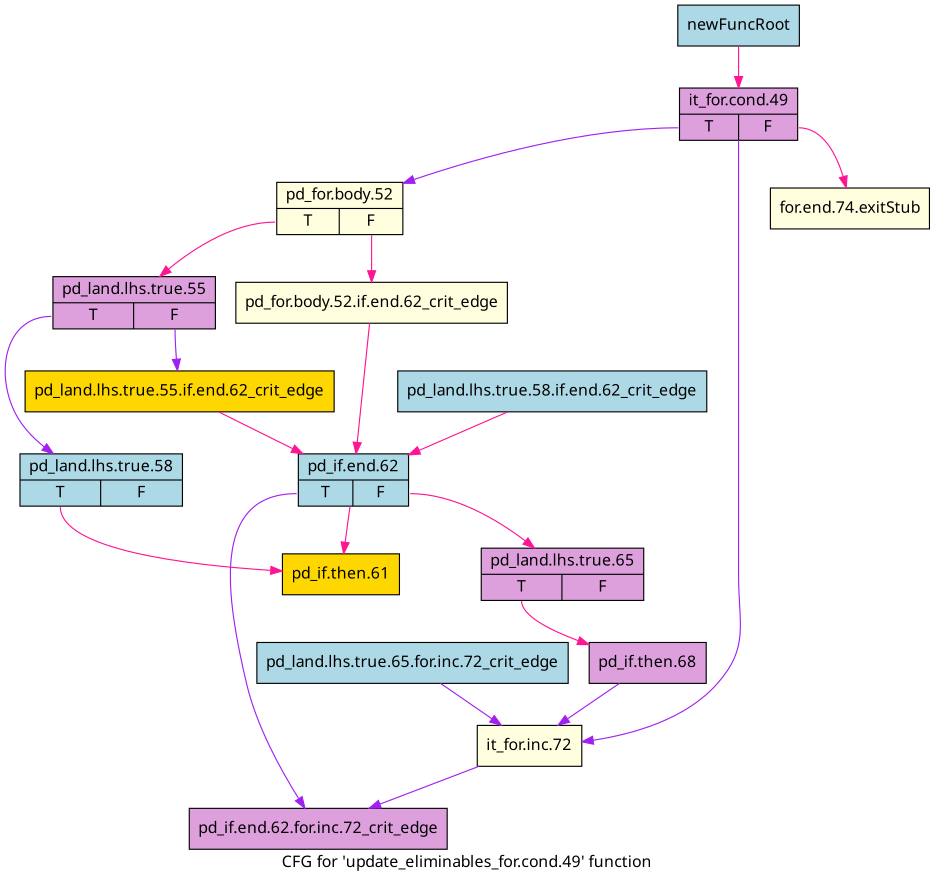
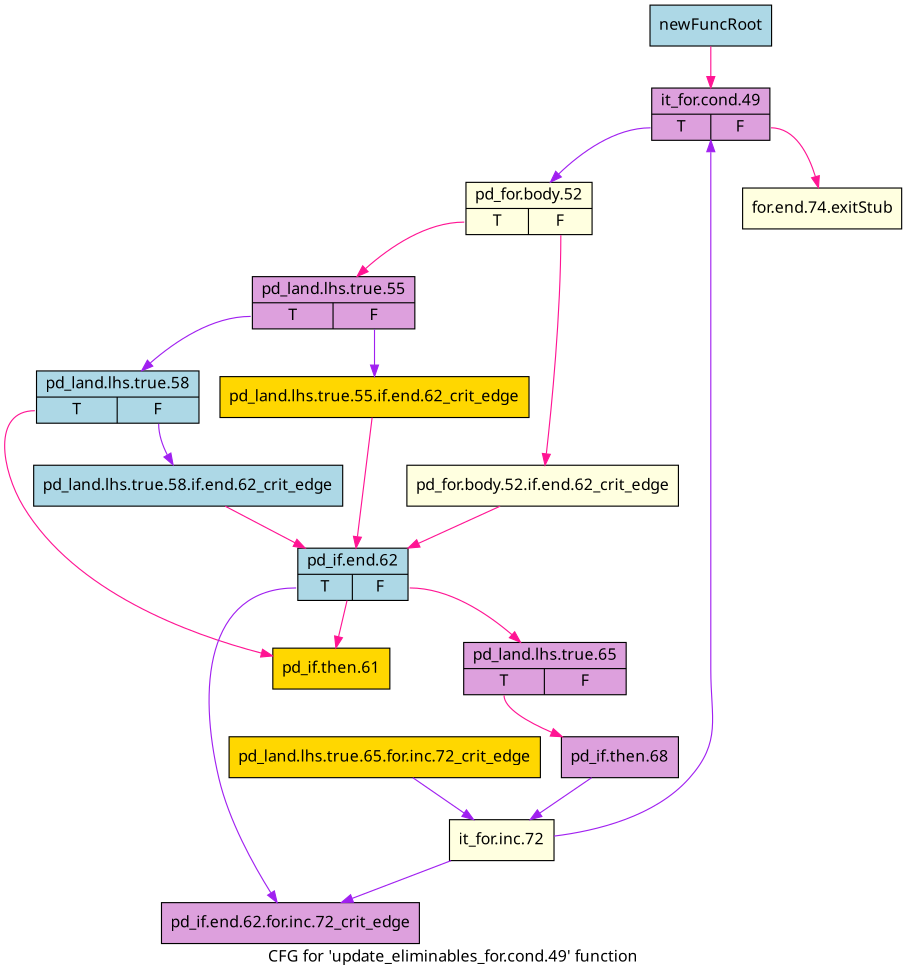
none -> (161, 440)
(739, 485) -> (711, 543)
(413, 663) -> (385, 757)
